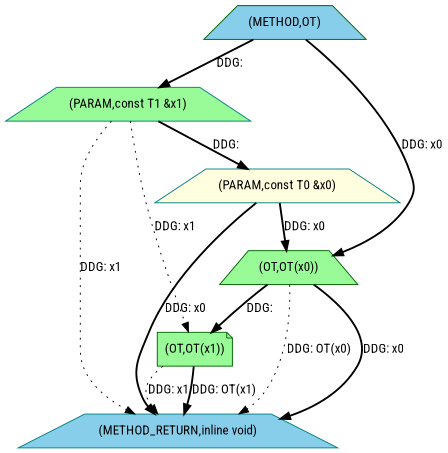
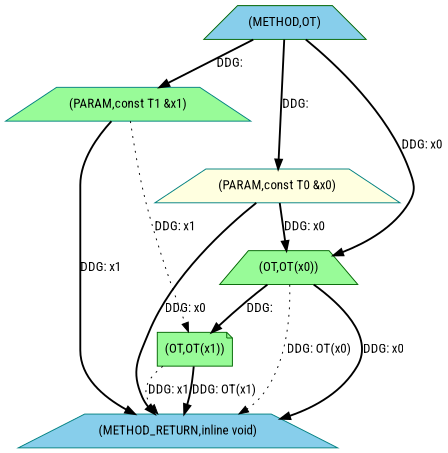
(199, 143) -> (281, 99)
(80, 271) -> (80, 271)
